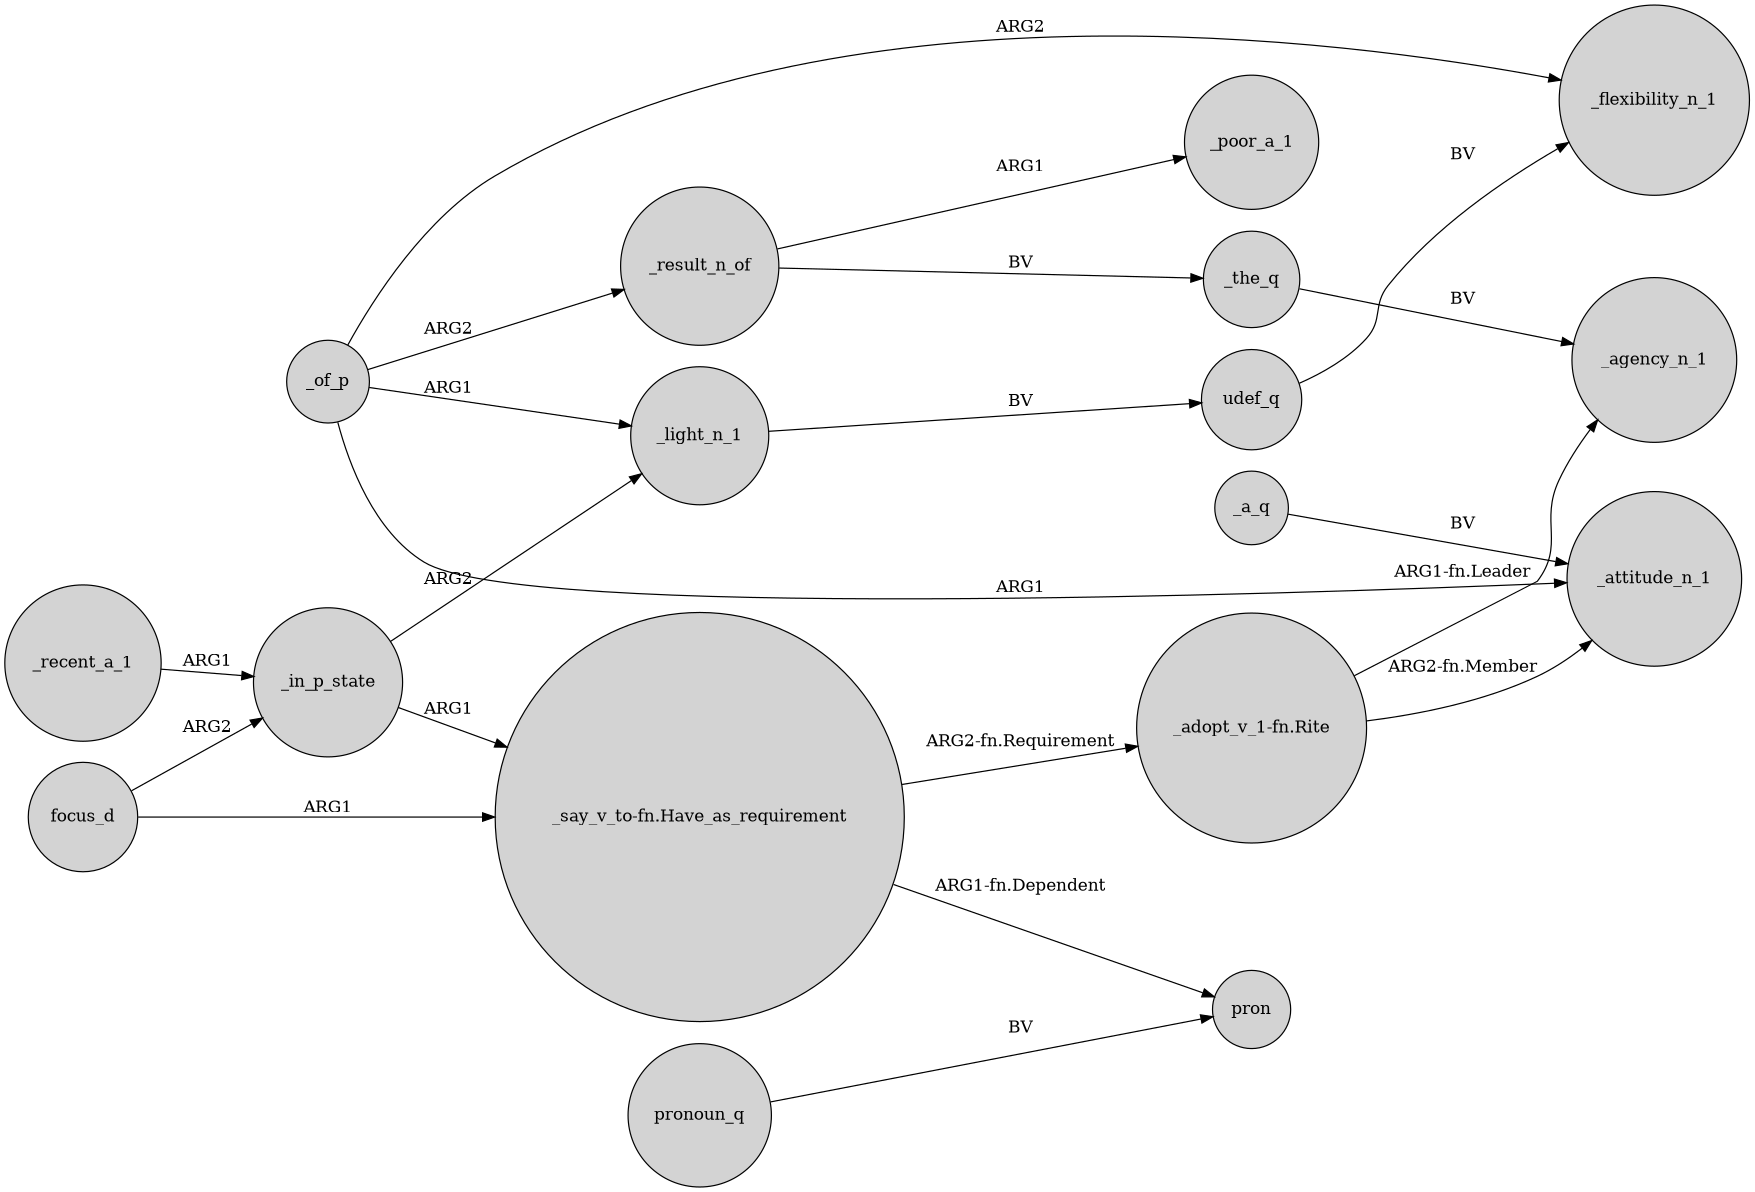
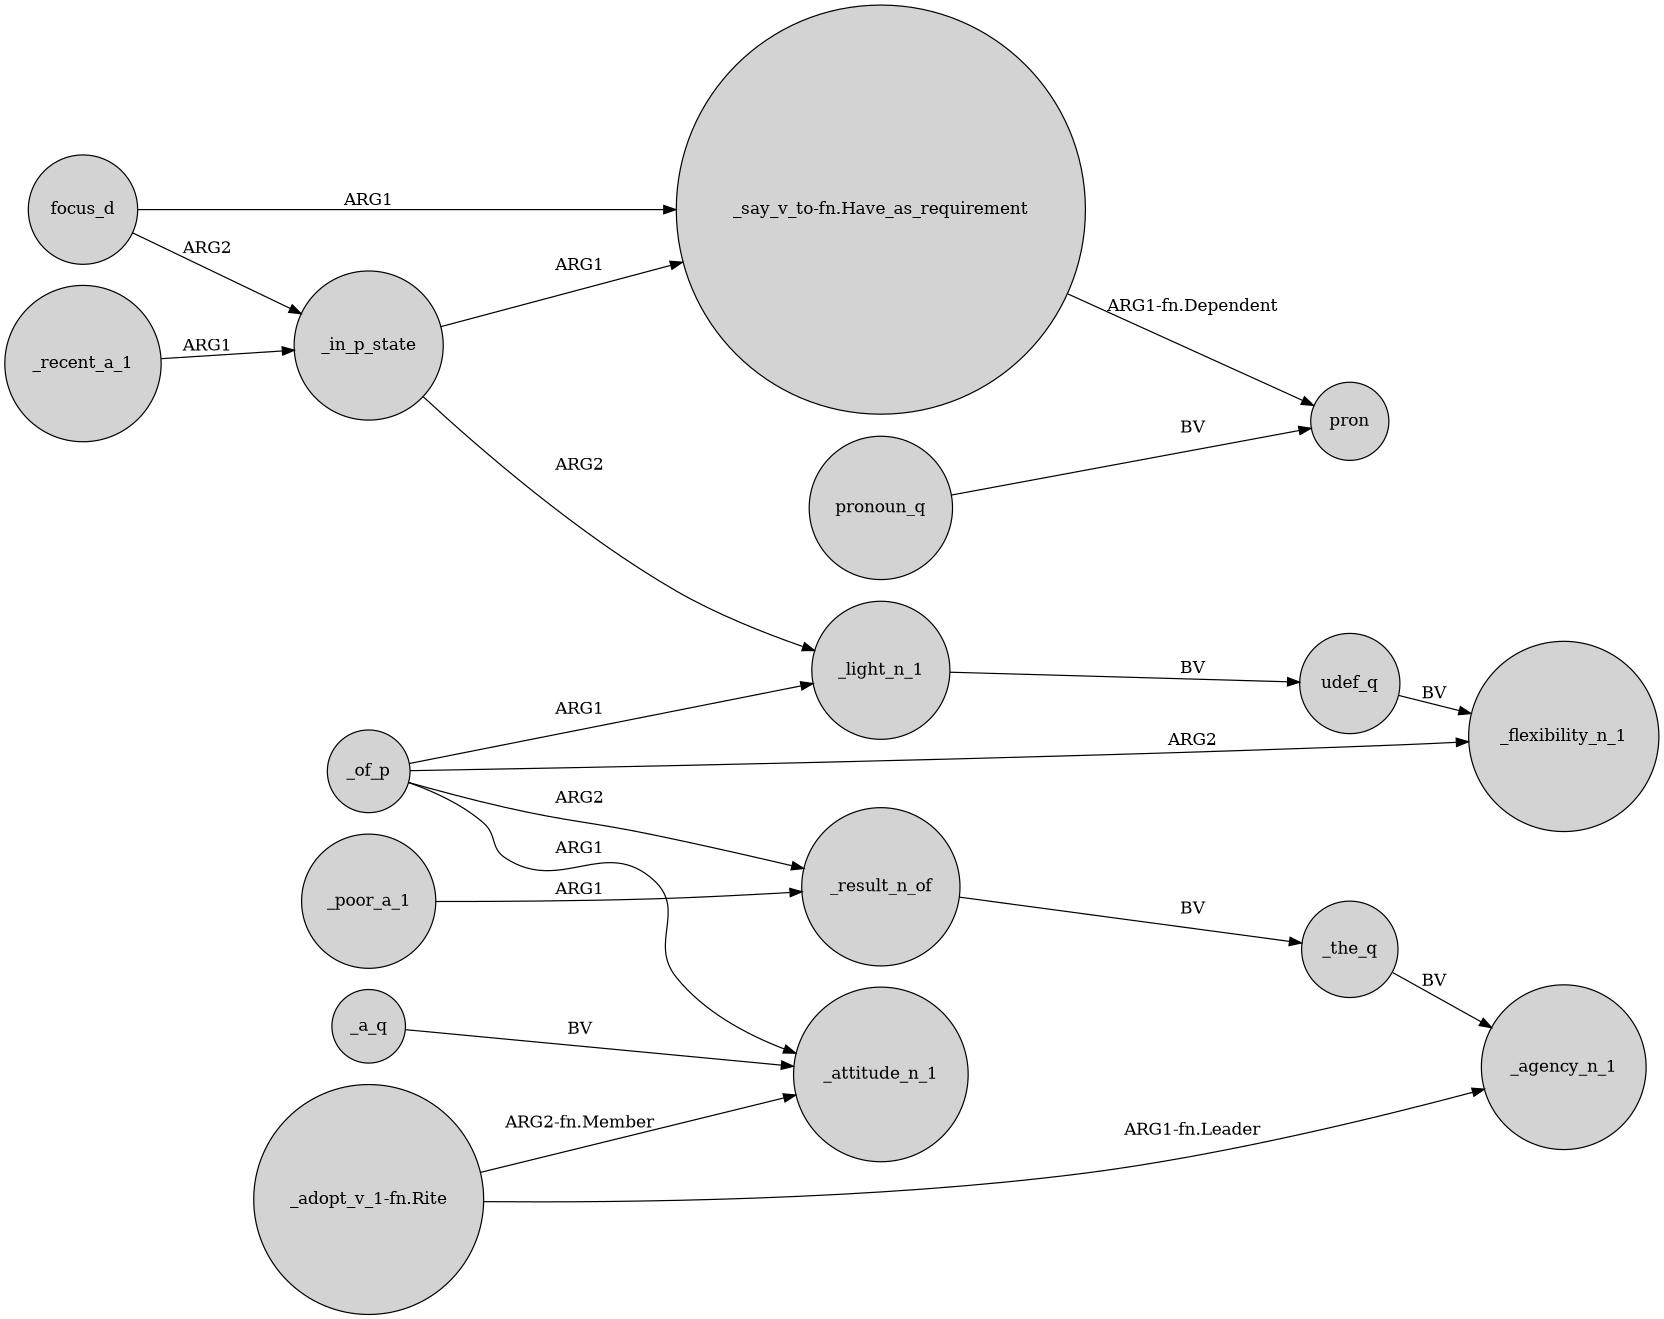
(976, 204) -> (613, 900)
(1014, 766) -> none
